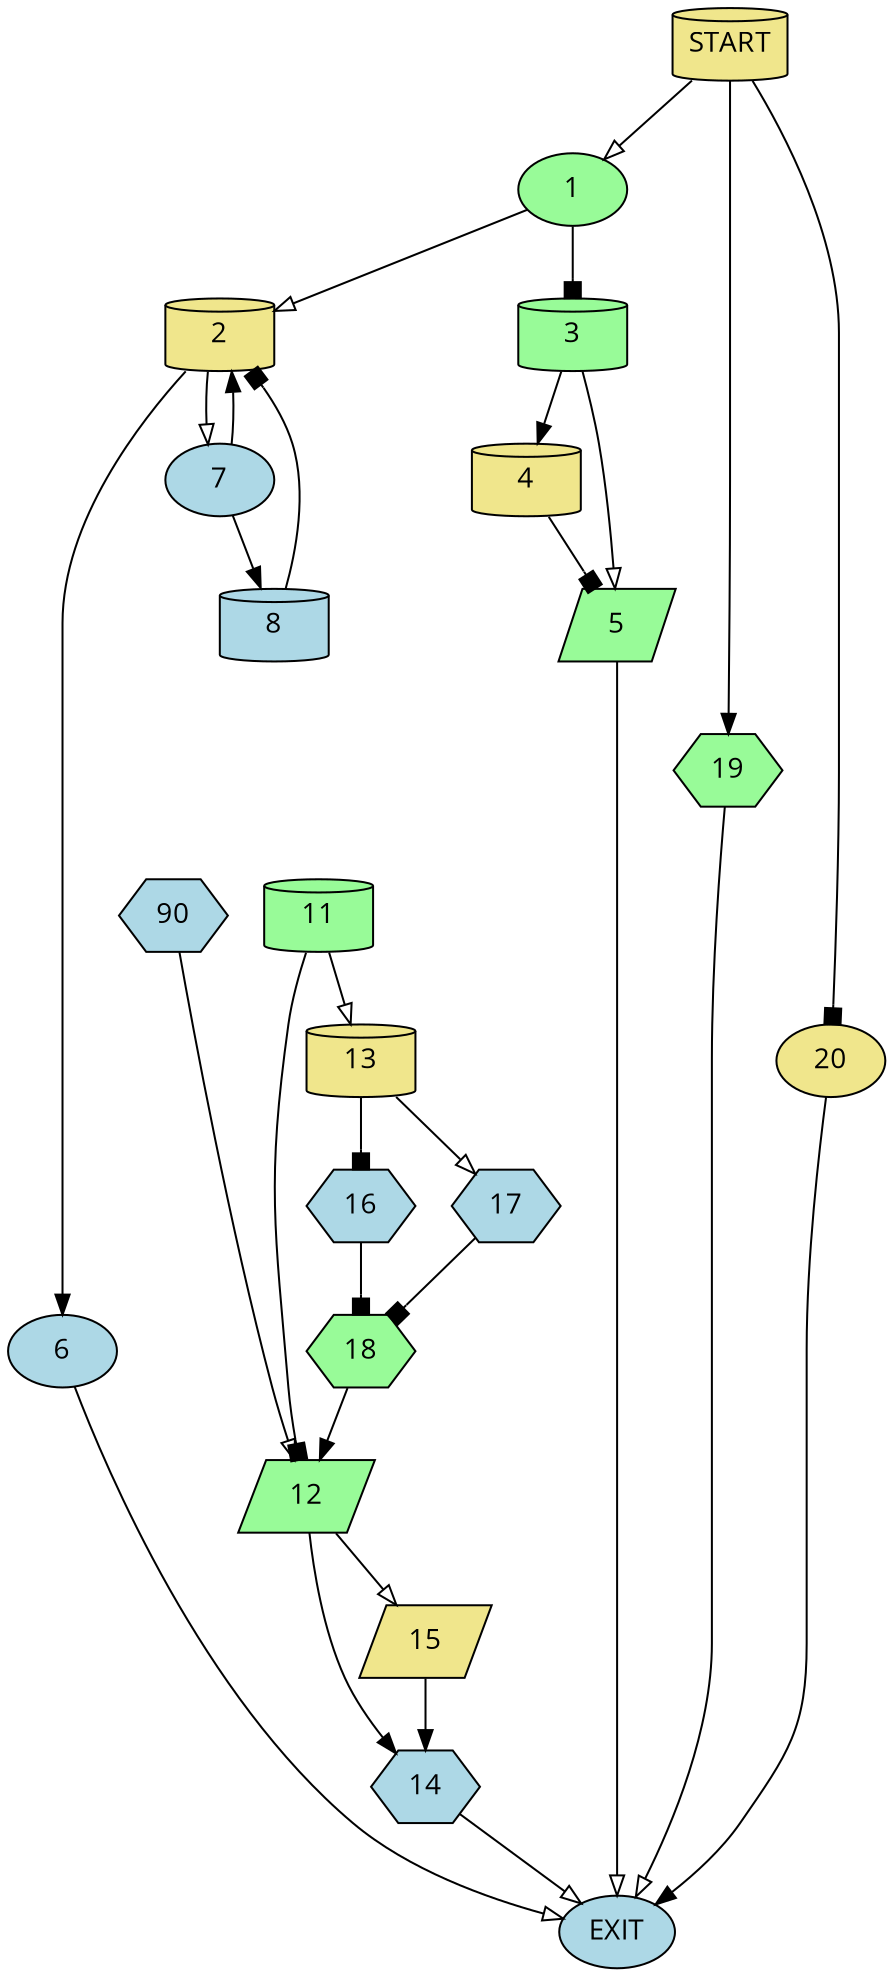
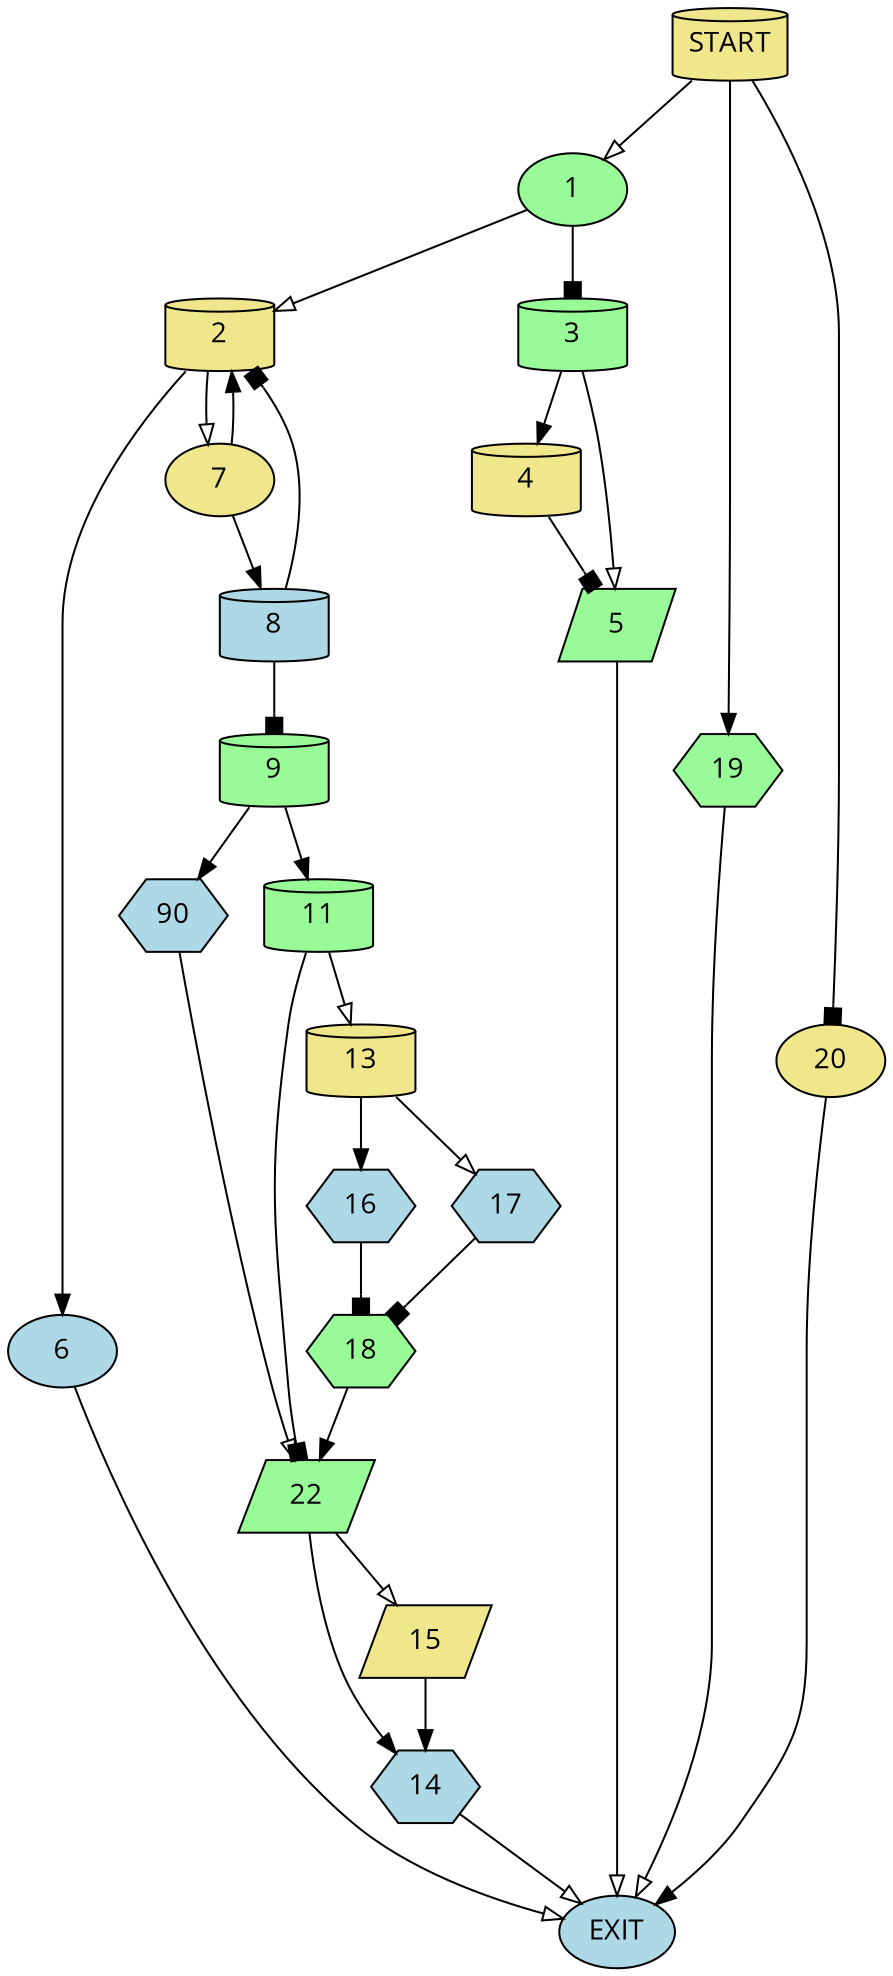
(220, 480) -> (220, 480)
none -> (274, 770)
(361, 1123) -> (361, 1123)
(307, 1496) -> (307, 1496)
